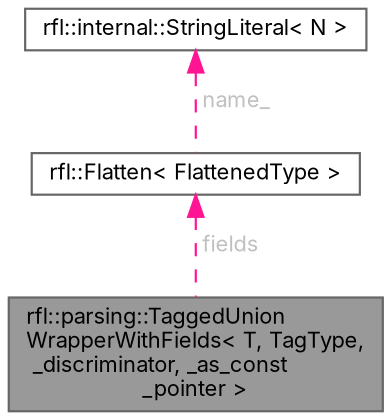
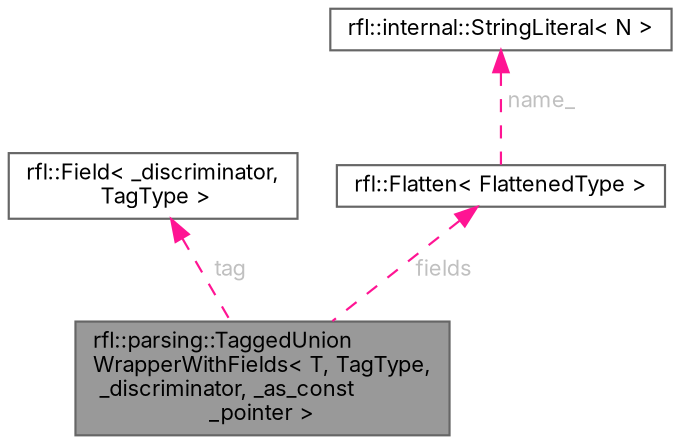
none -> (153, 186)
